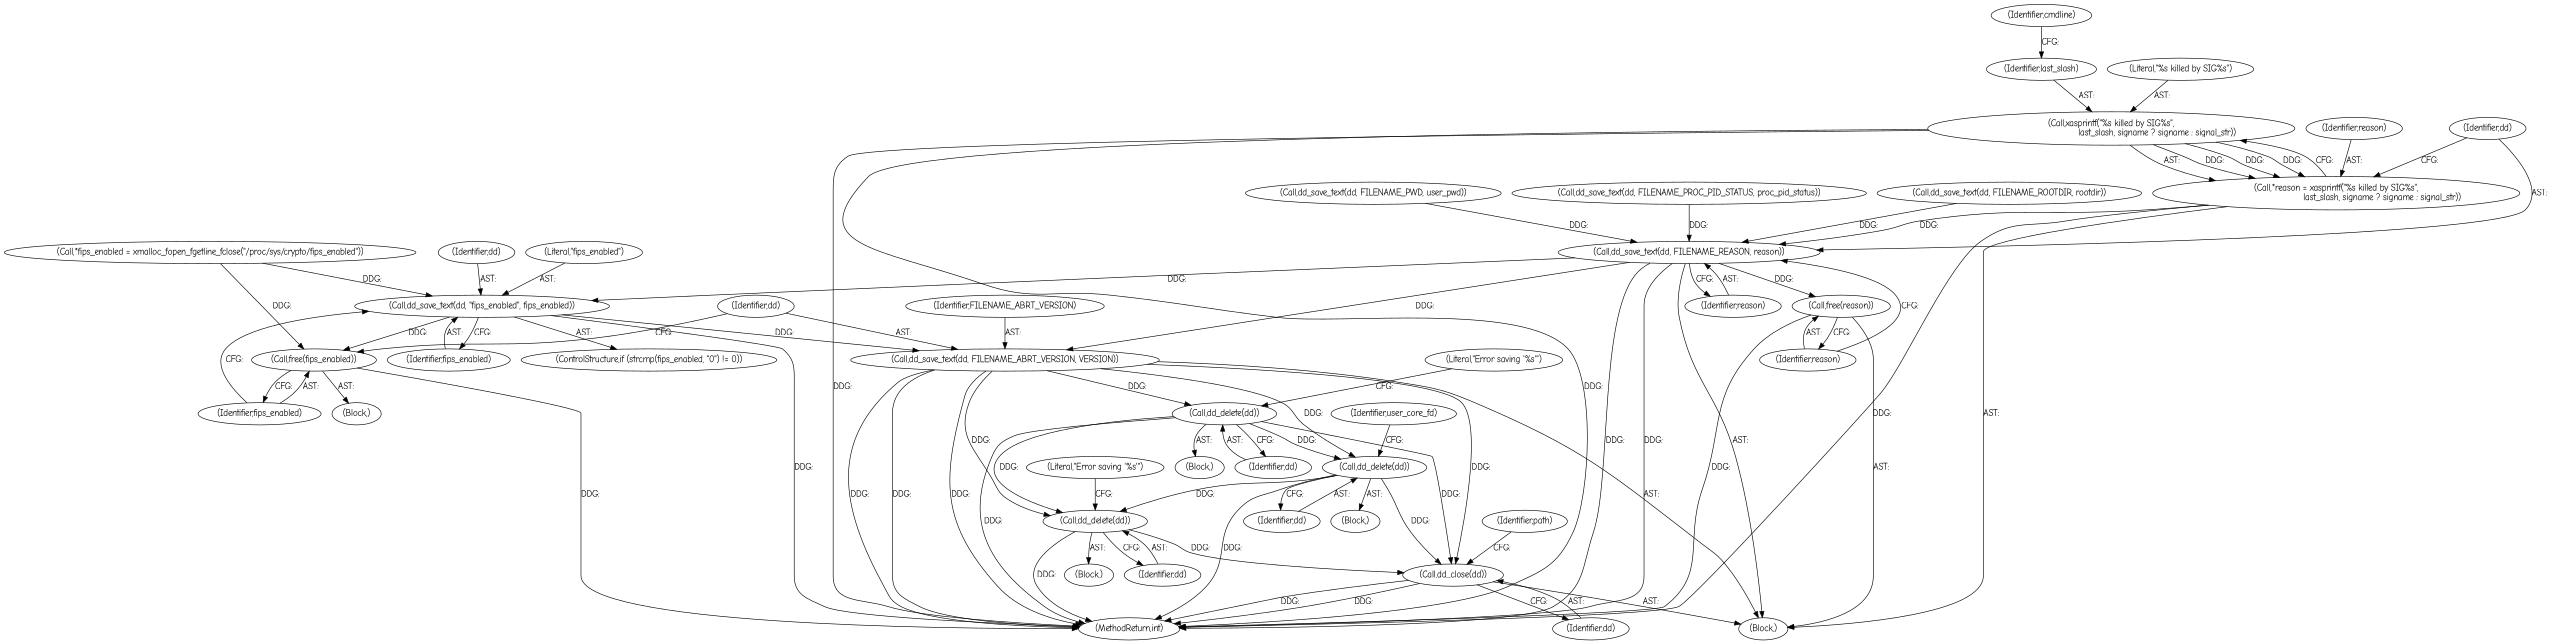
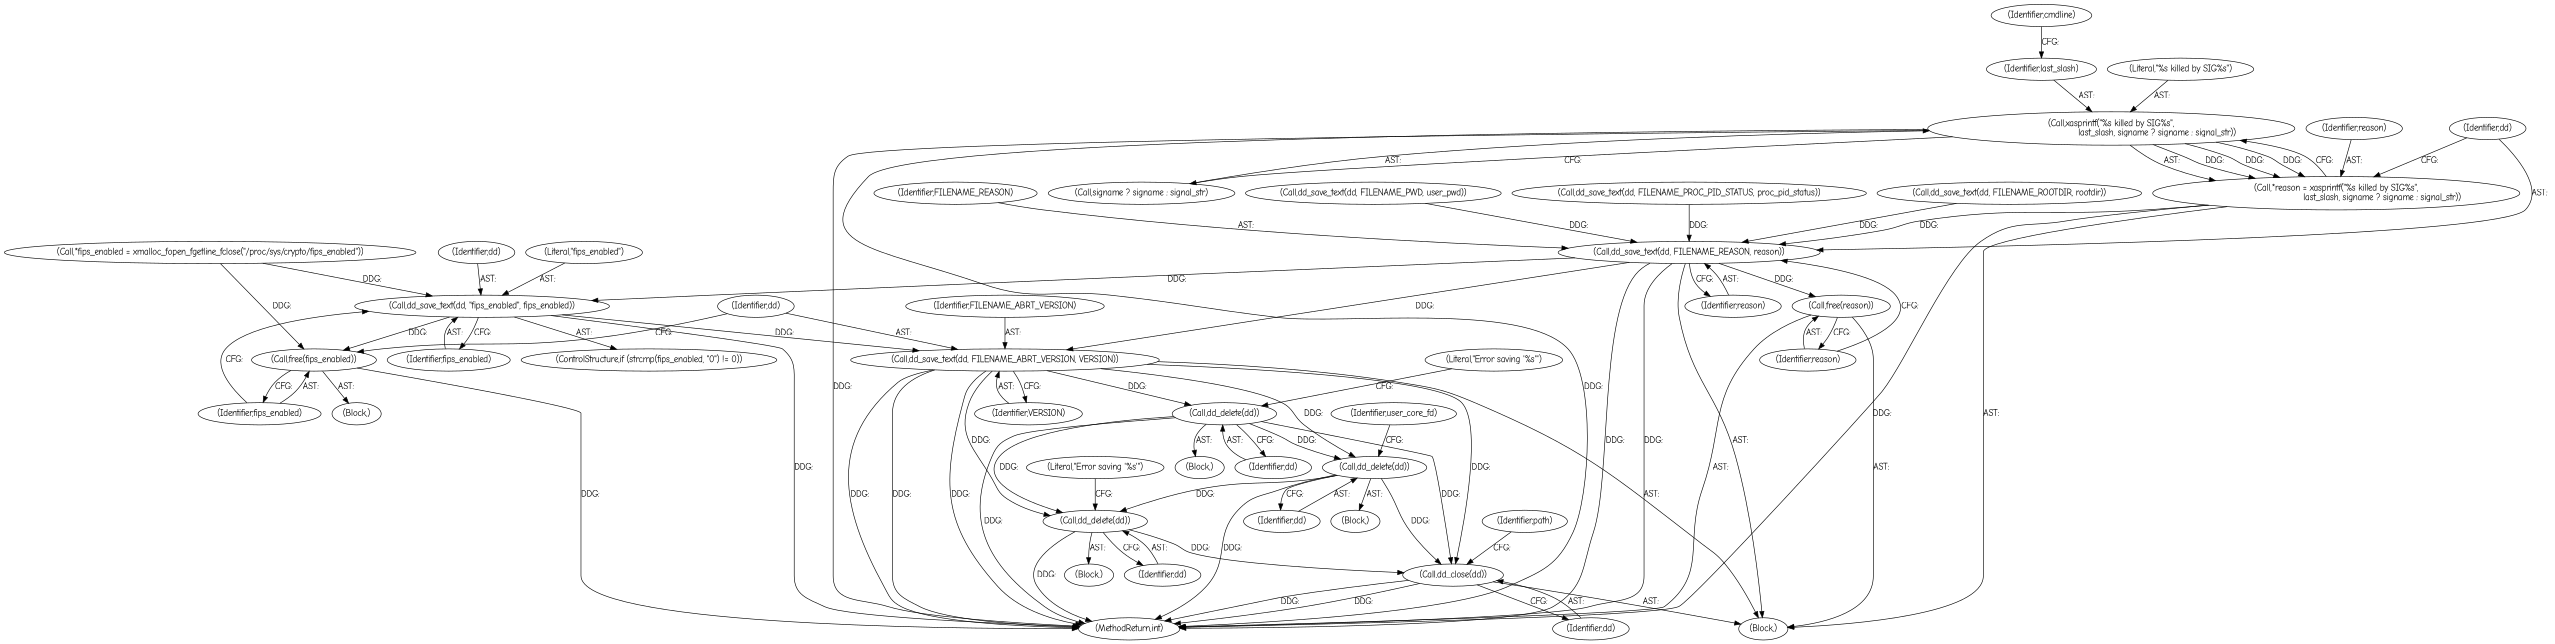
none -> (956, 193)
none -> (1142, 193)
none -> (1028, 414)
(1722, 468) -> (1722, 468)
